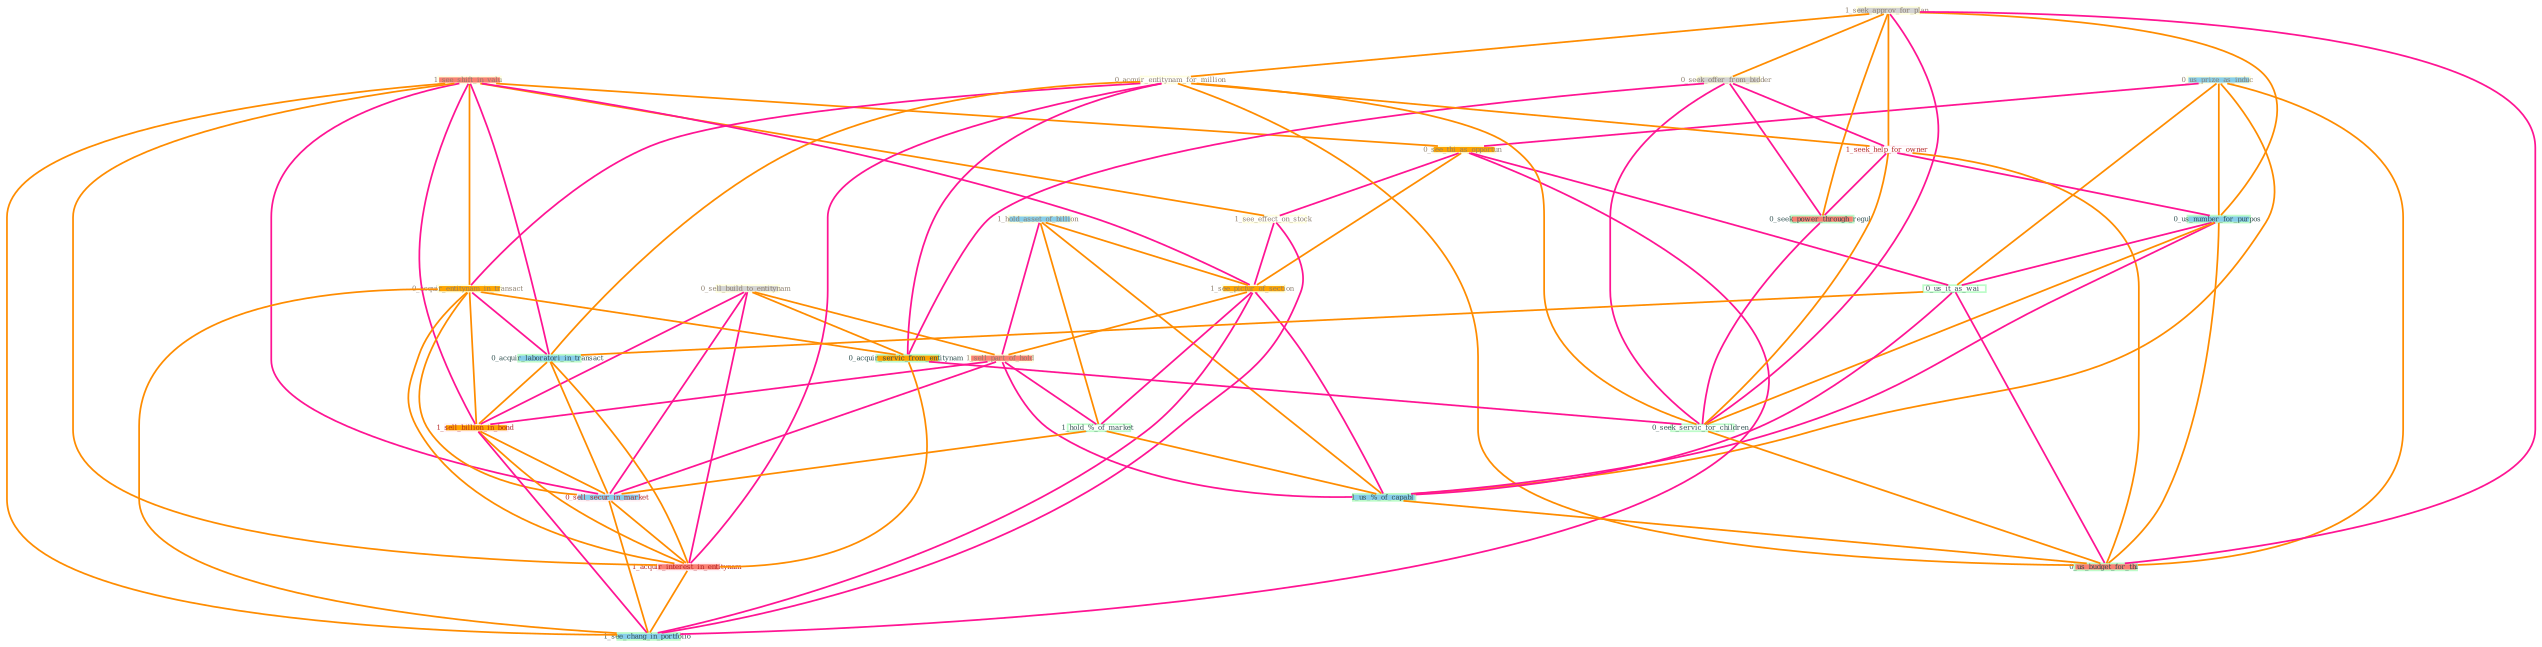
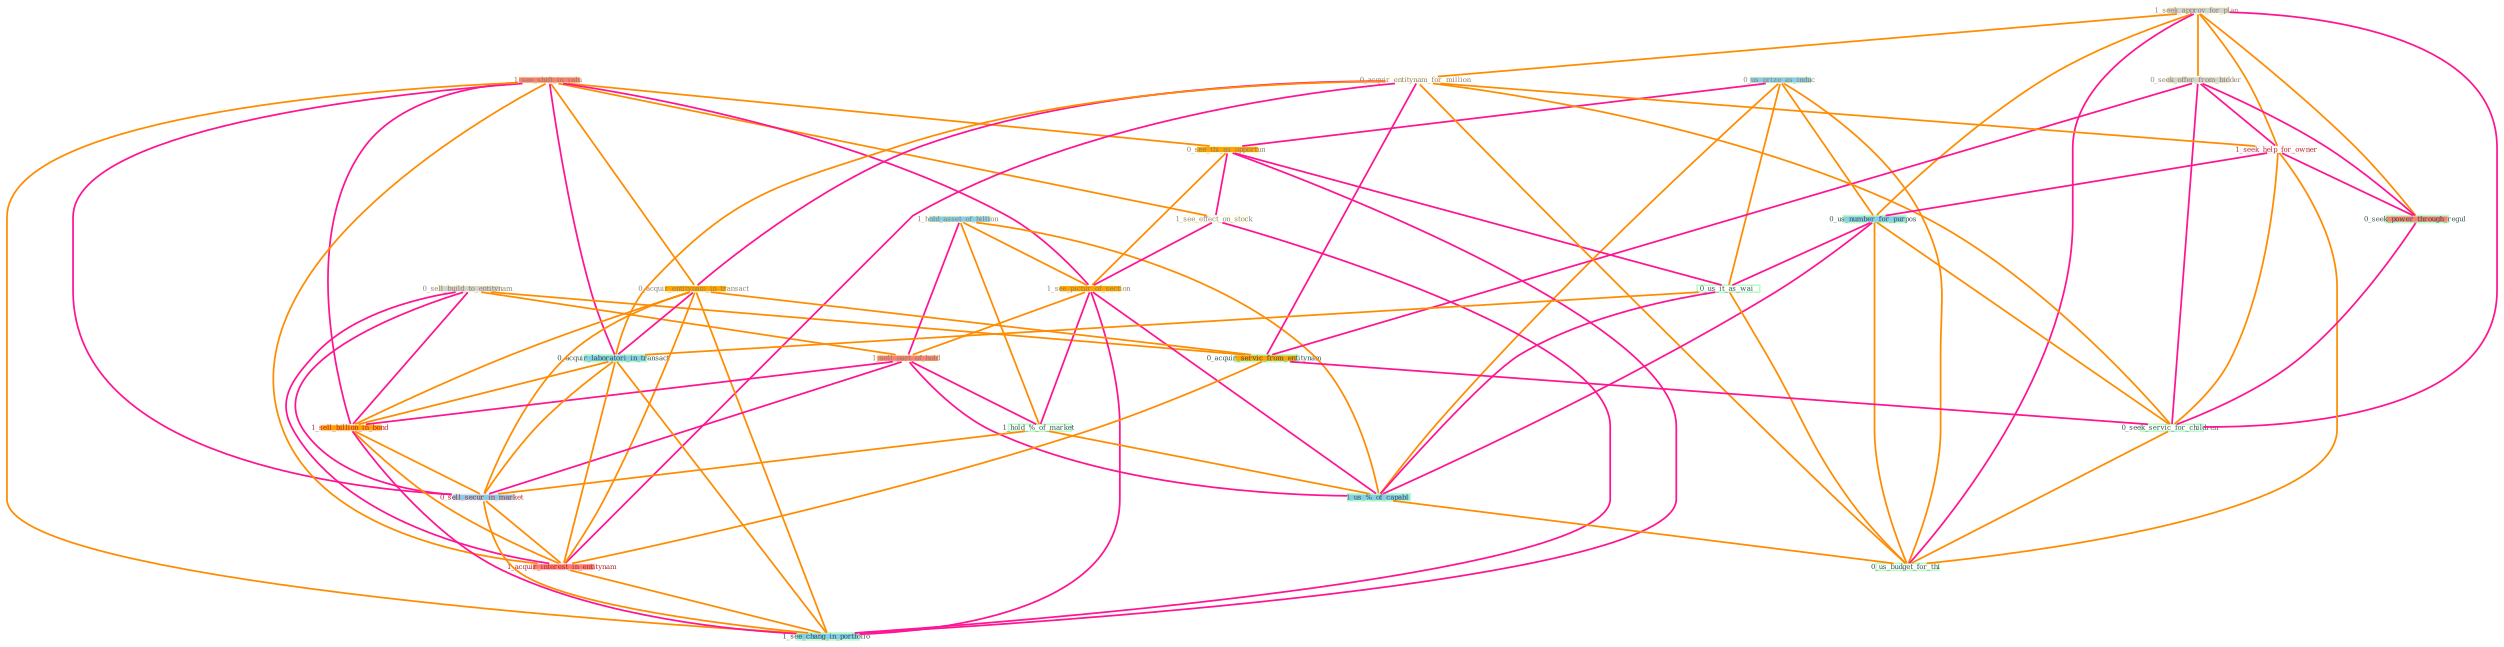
(2030, 428) -> (1809, 434)
none -> (721, 497)
(2106, 567) -> (1908, 567)
